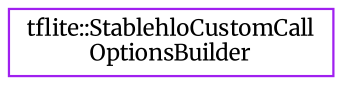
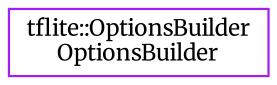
(171, 43) -> (139, 43)
